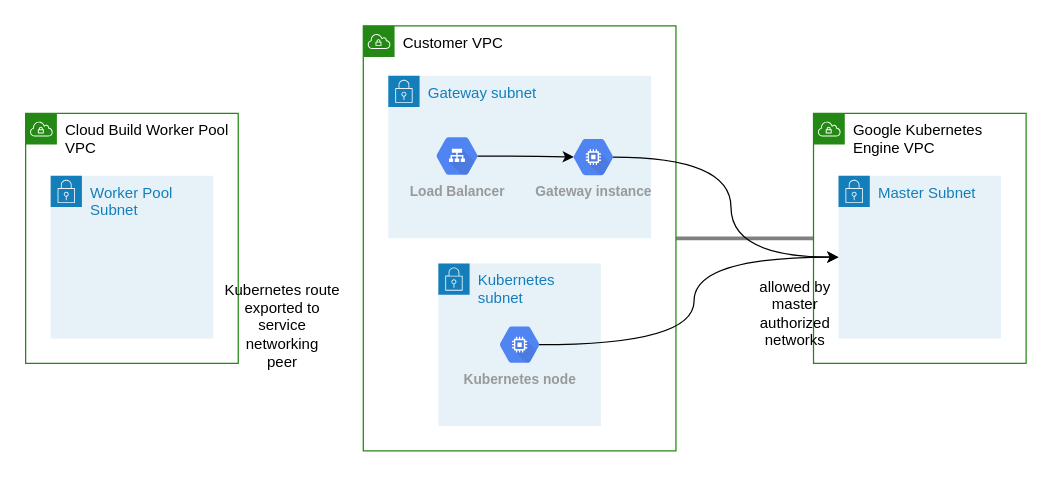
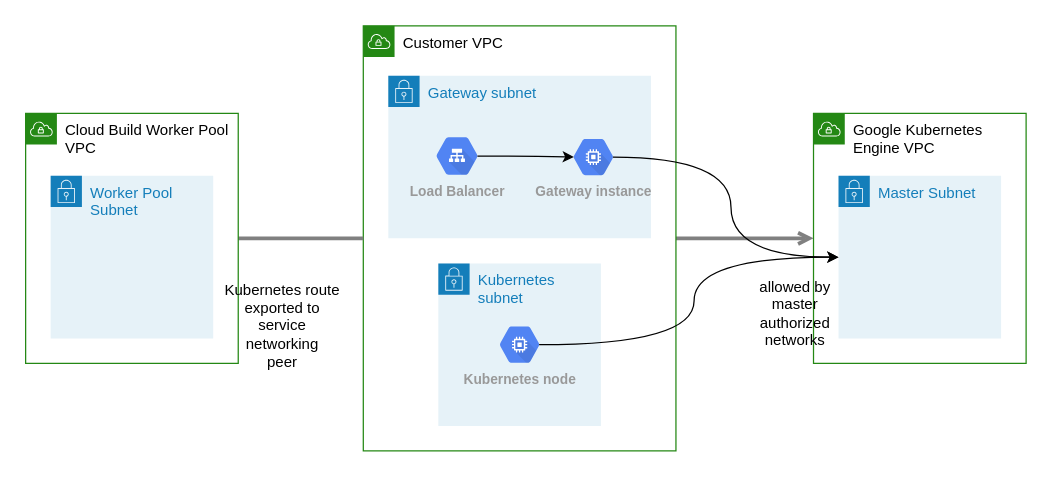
none -> (302, 238)
(806, 238) -> (802, 238)
